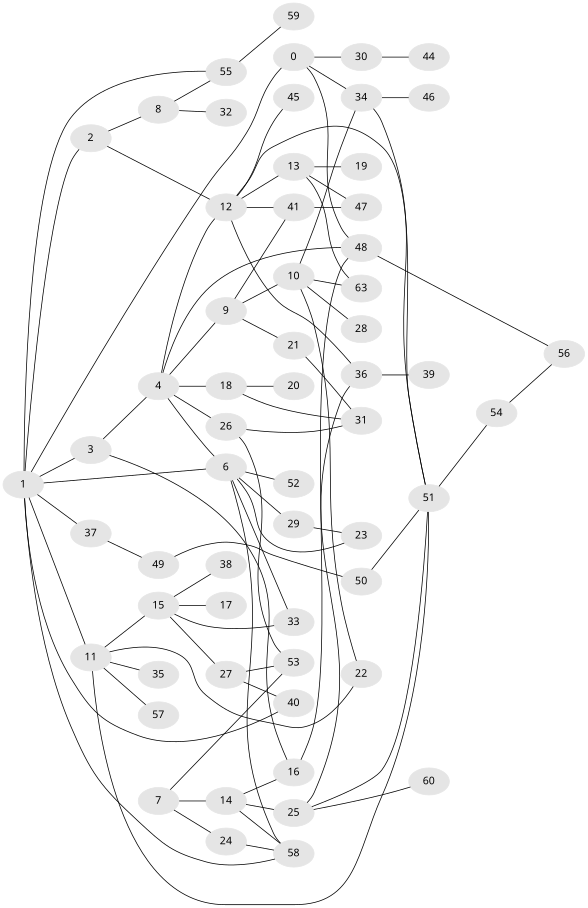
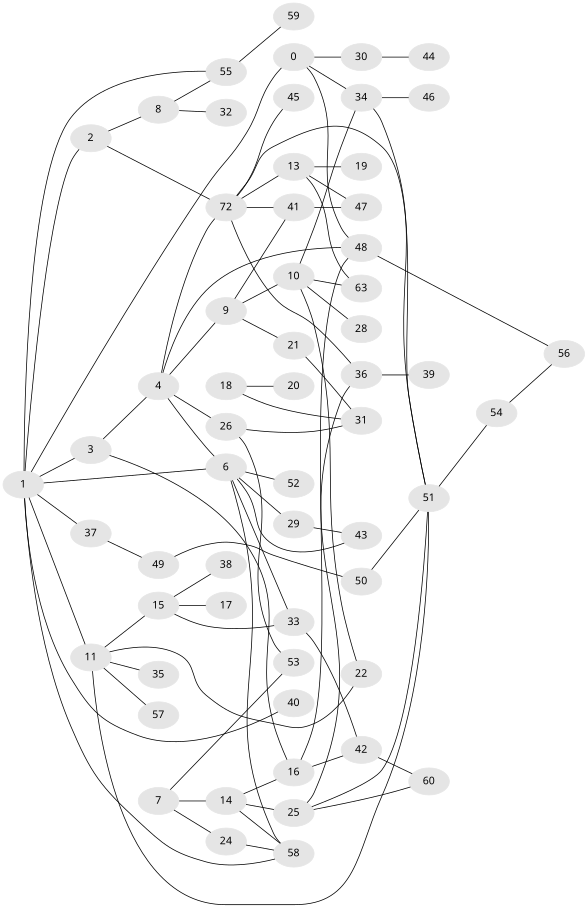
(226, 207) -> (226, 207)
(192, 386) -> none
(361, 536) -> (361, 536)
(226, 675) -> none
none -> (361, 750)
